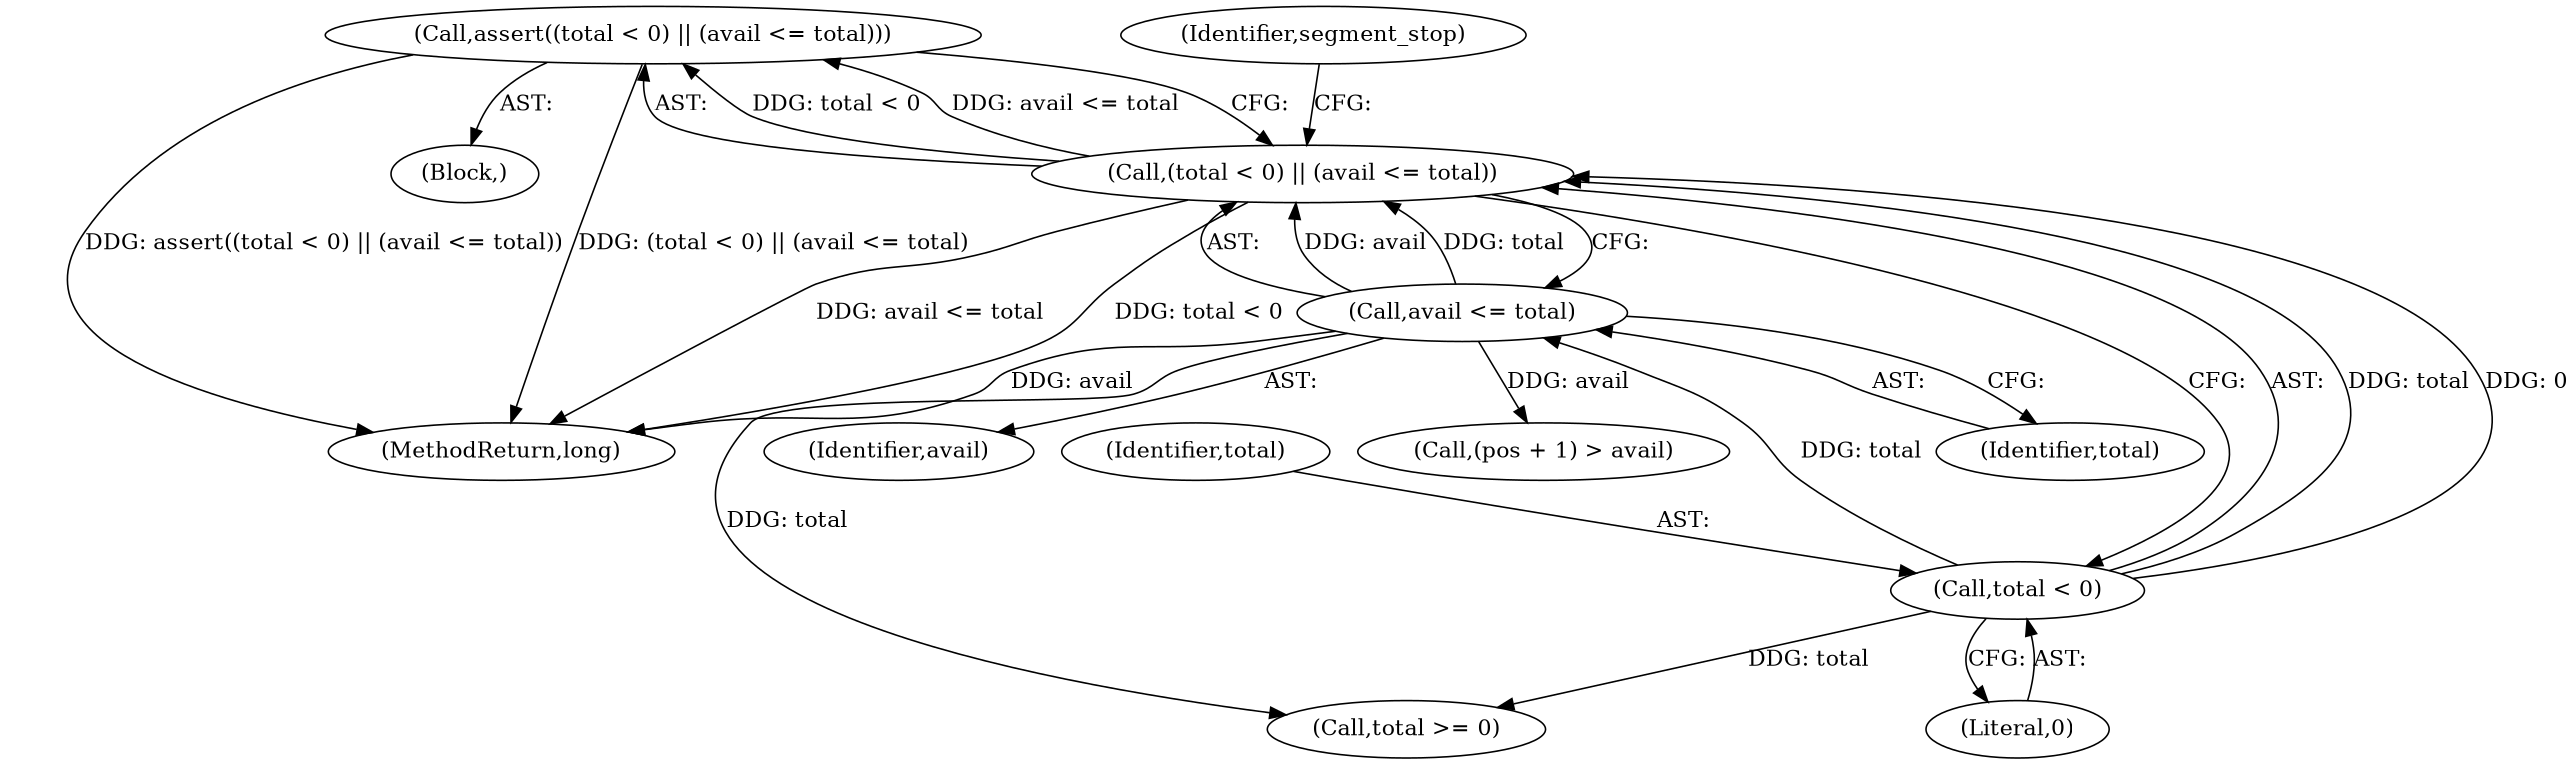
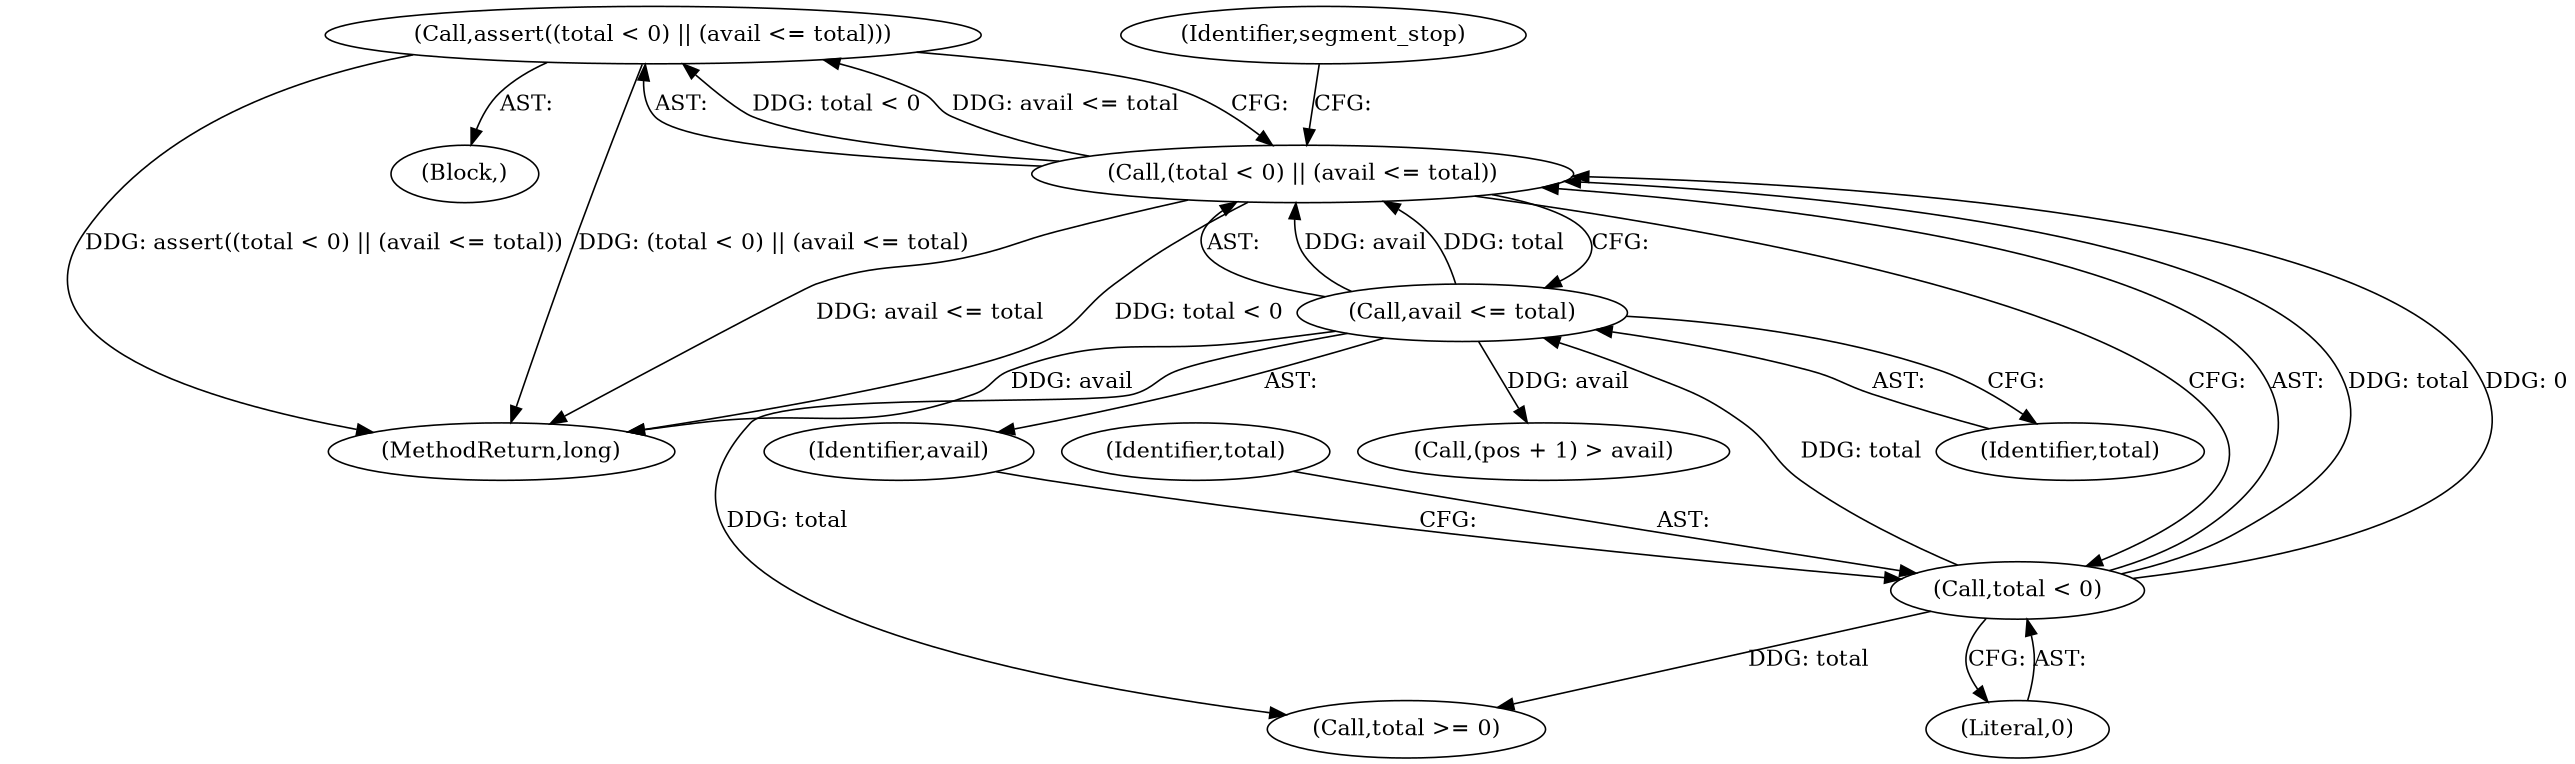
none -> (1440, 532)
